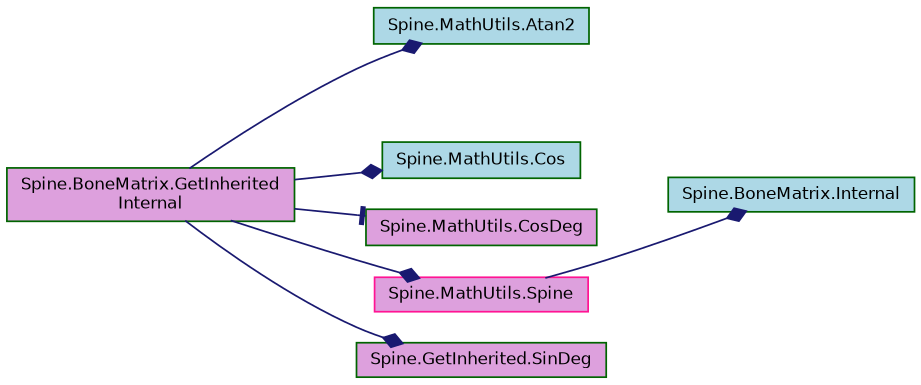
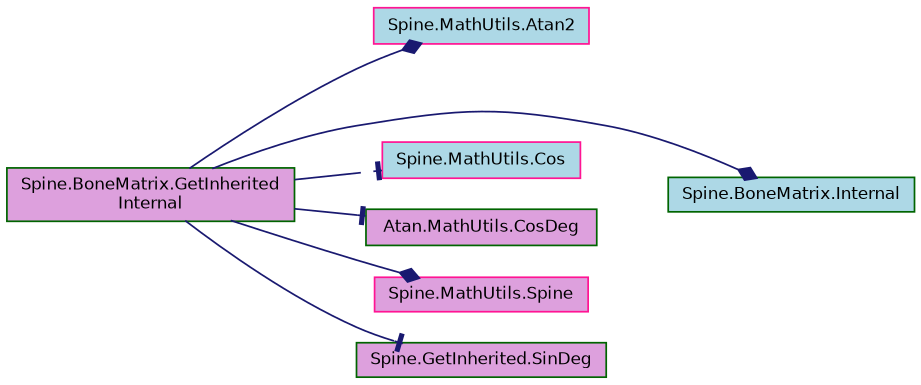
(481, 26) -> (481, 26)
(481, 160) -> (481, 160)
(328, 176) -> (328, 176)
(481, 227) -> (481, 227)
(637, 250) -> (476, 112)
(285, 289) -> (285, 289)
